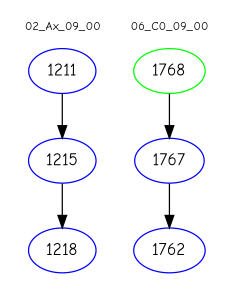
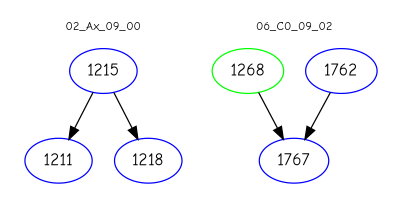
(170, 27) -> (295, 27)
(169, 71) -> (248, 71)
(62, 110) -> (84, 110)
(169, 199) -> (321, 110)
